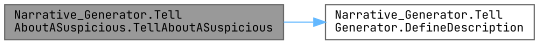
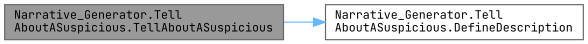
(430, 22) -> (454, 22)
